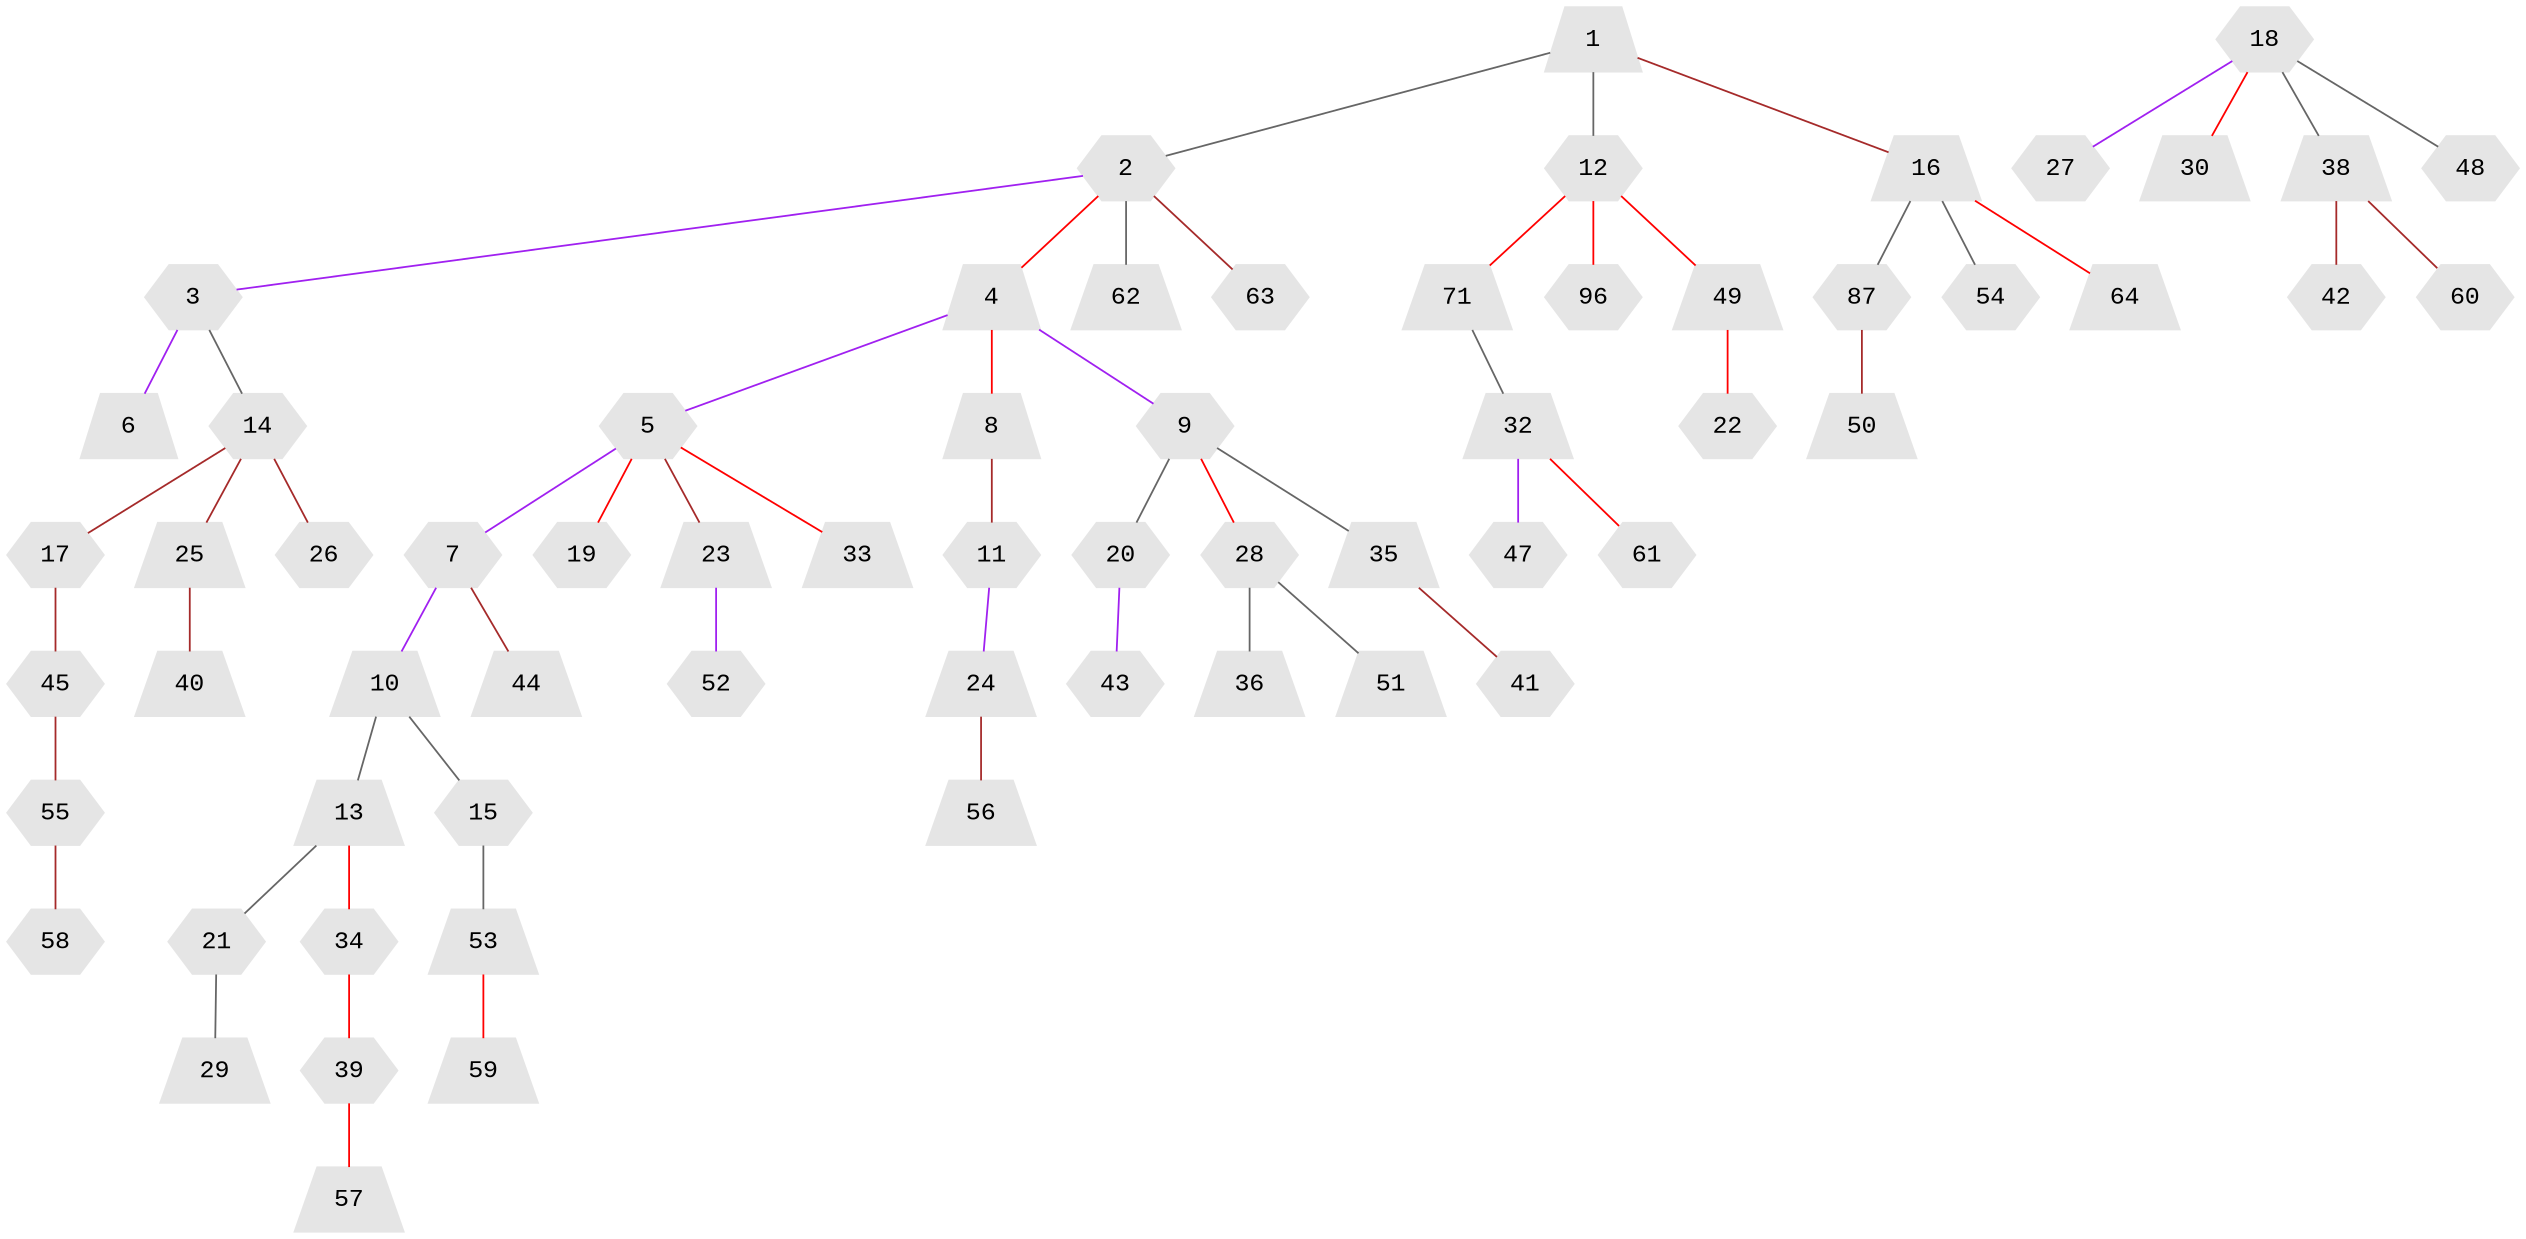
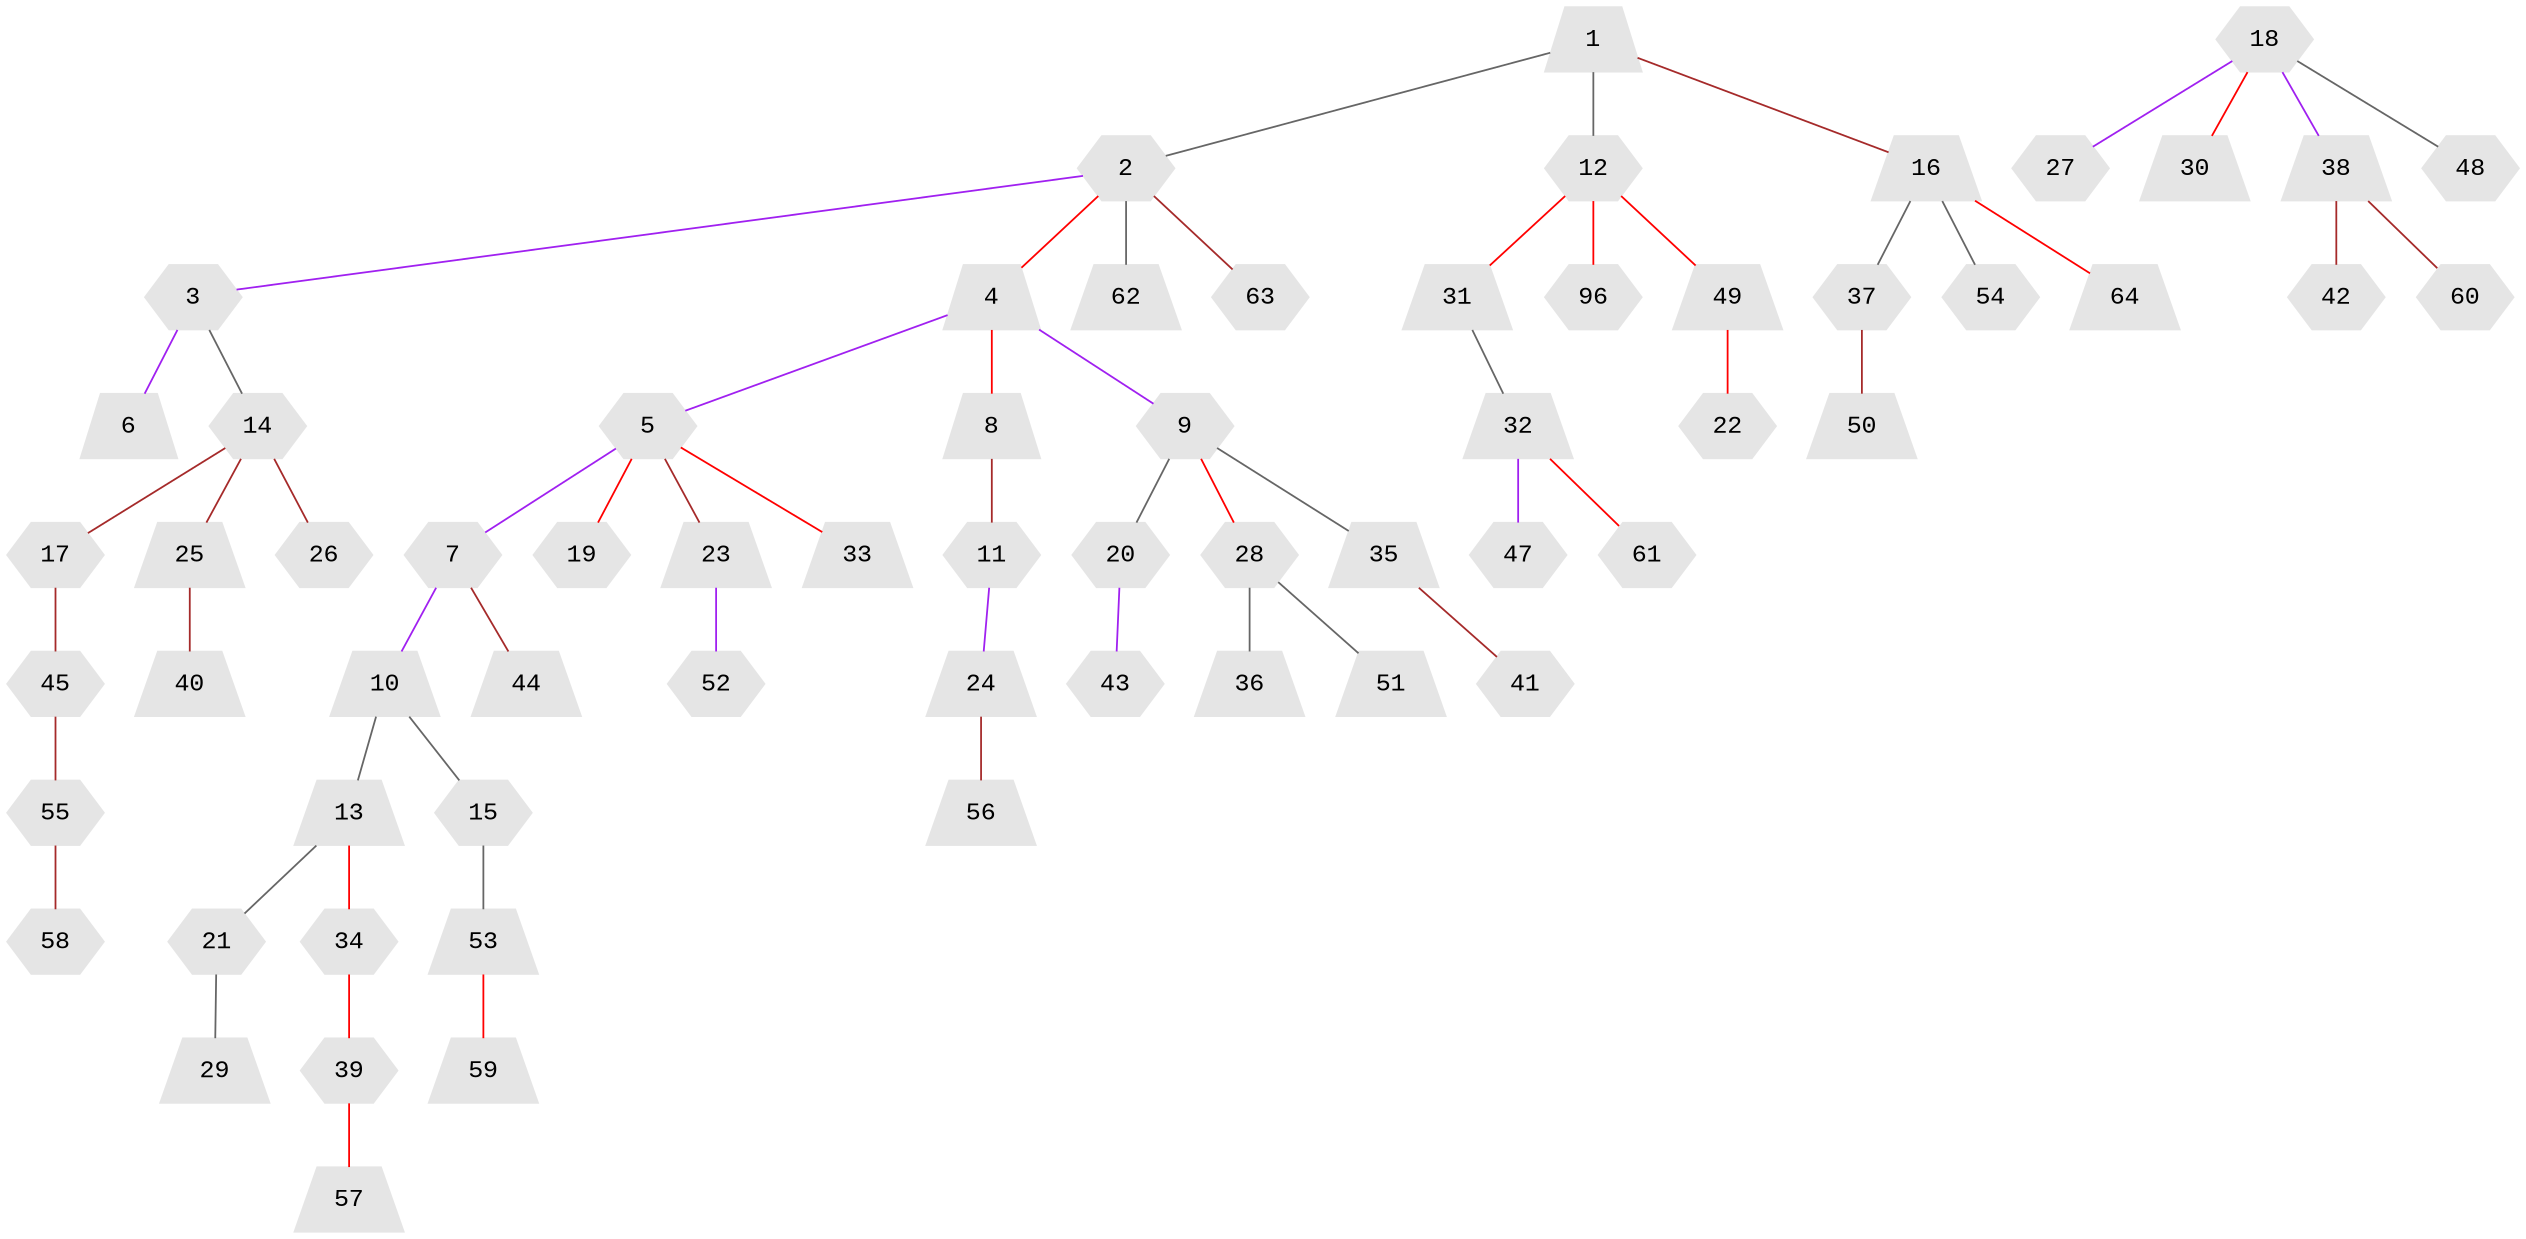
(2301, 104) -> (2301, 104)
(1457, 297) -> (1457, 297)
(1862, 297) -> (1862, 297)
